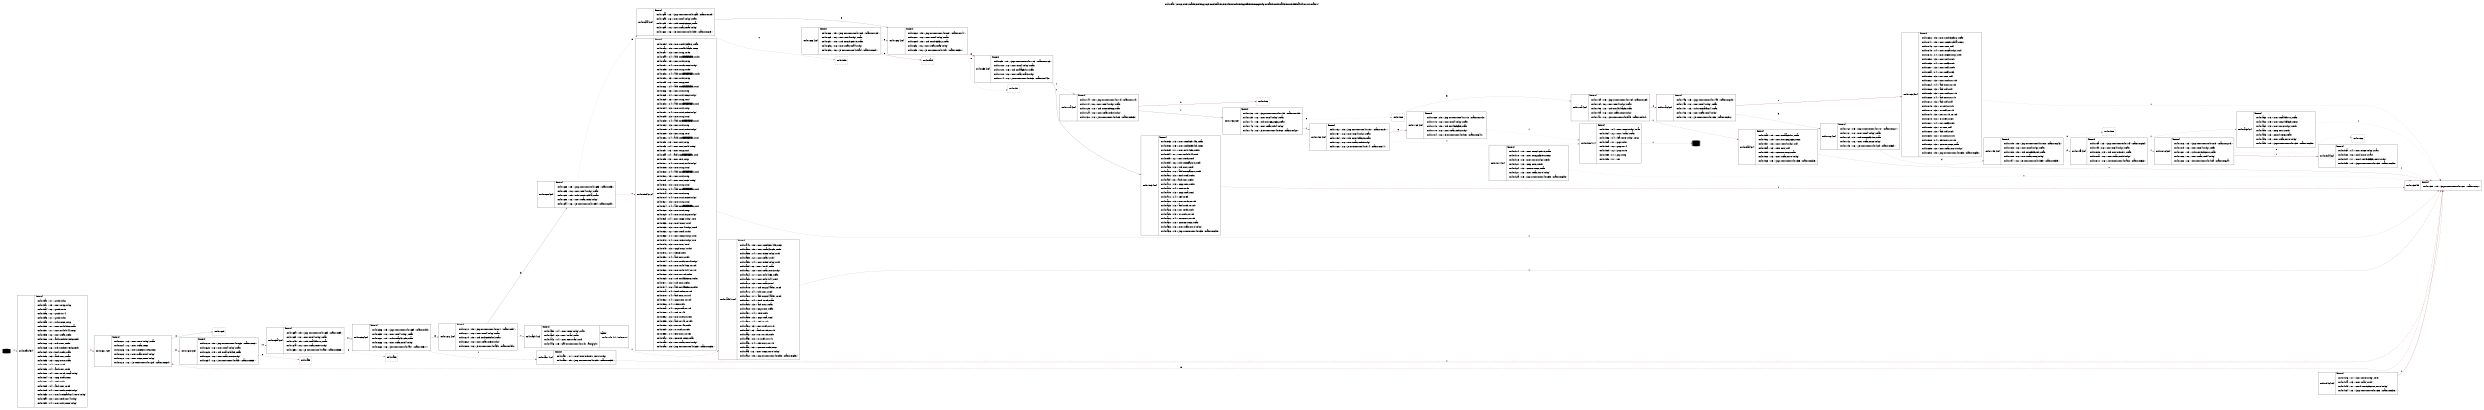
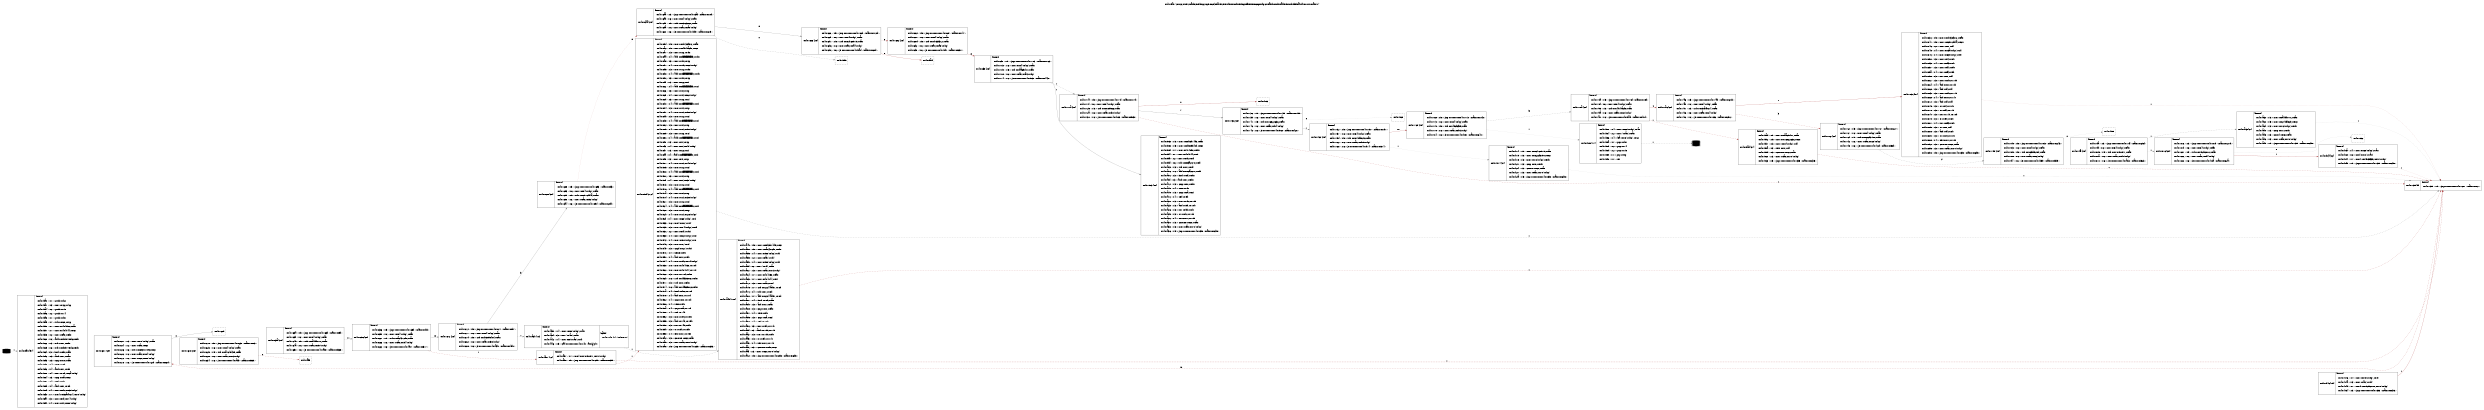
(801, 19) -> (758, 31)
(1014, 89) -> none
(1485, 97) -> (1528, 117)
(1398, 130) -> (1398, 130)
(1484, 144) -> (1438, 154)
(2066, 151) -> none
(1812, 188) -> (1768, 183)
(625, 194) -> (629, 360)
(262, 346) -> none
(90, 351) -> none
(175, 351) -> none
(391, 357) -> none
